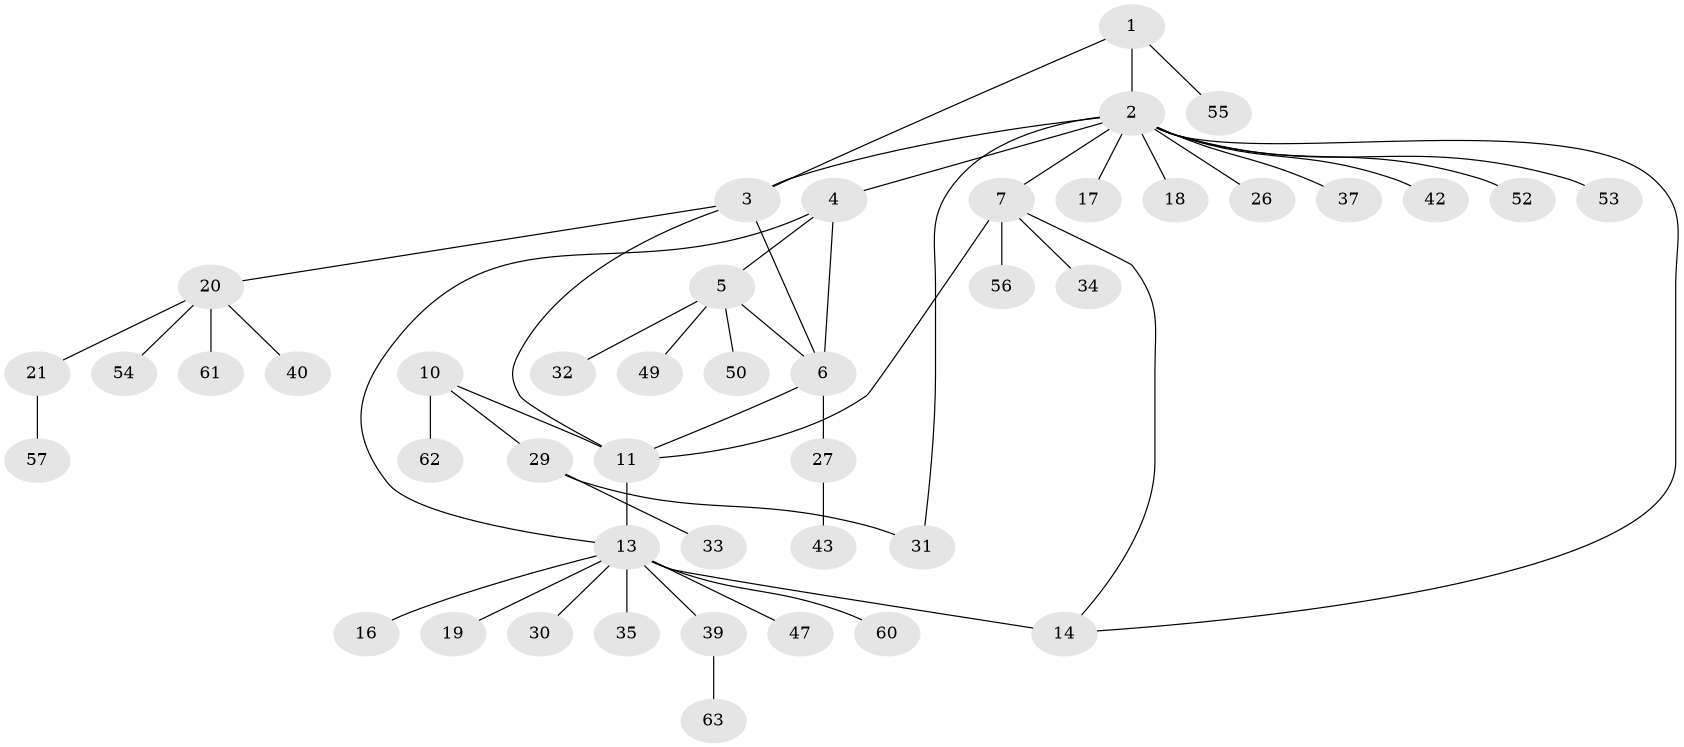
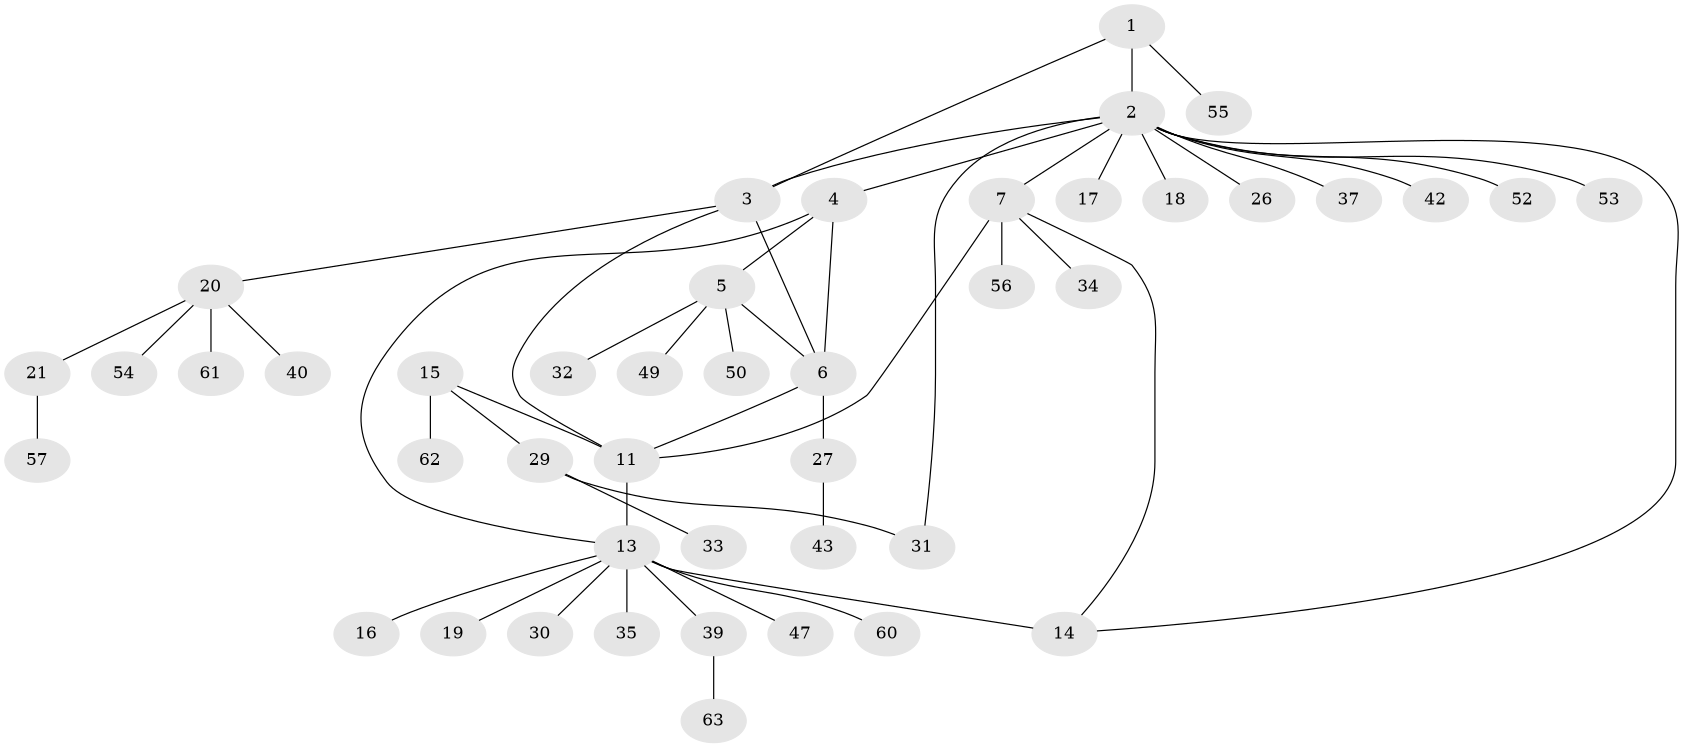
(430, 374) -> (430, 374)
